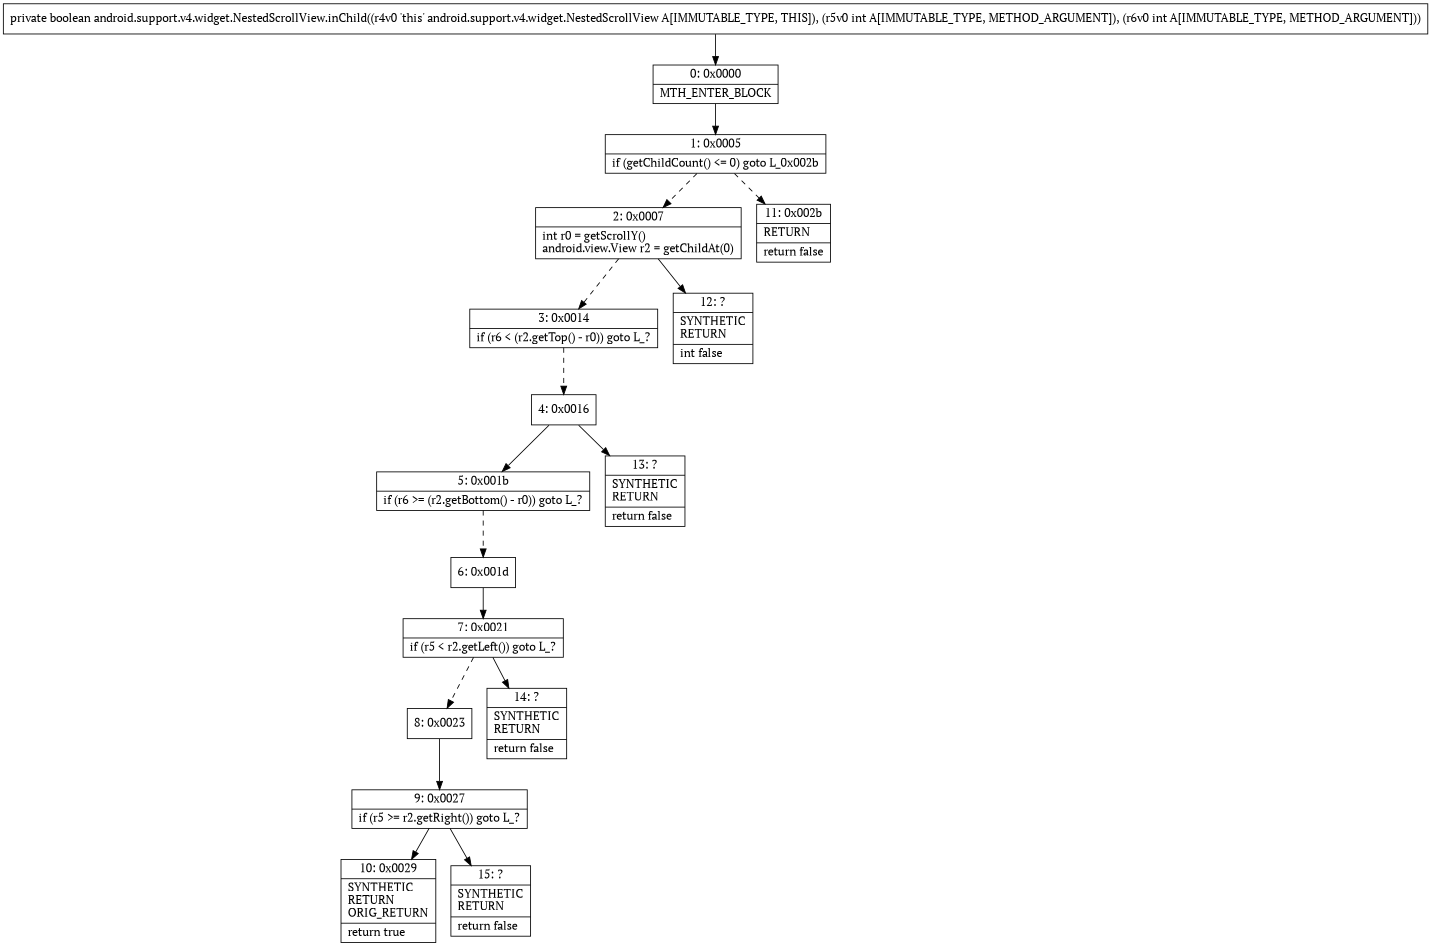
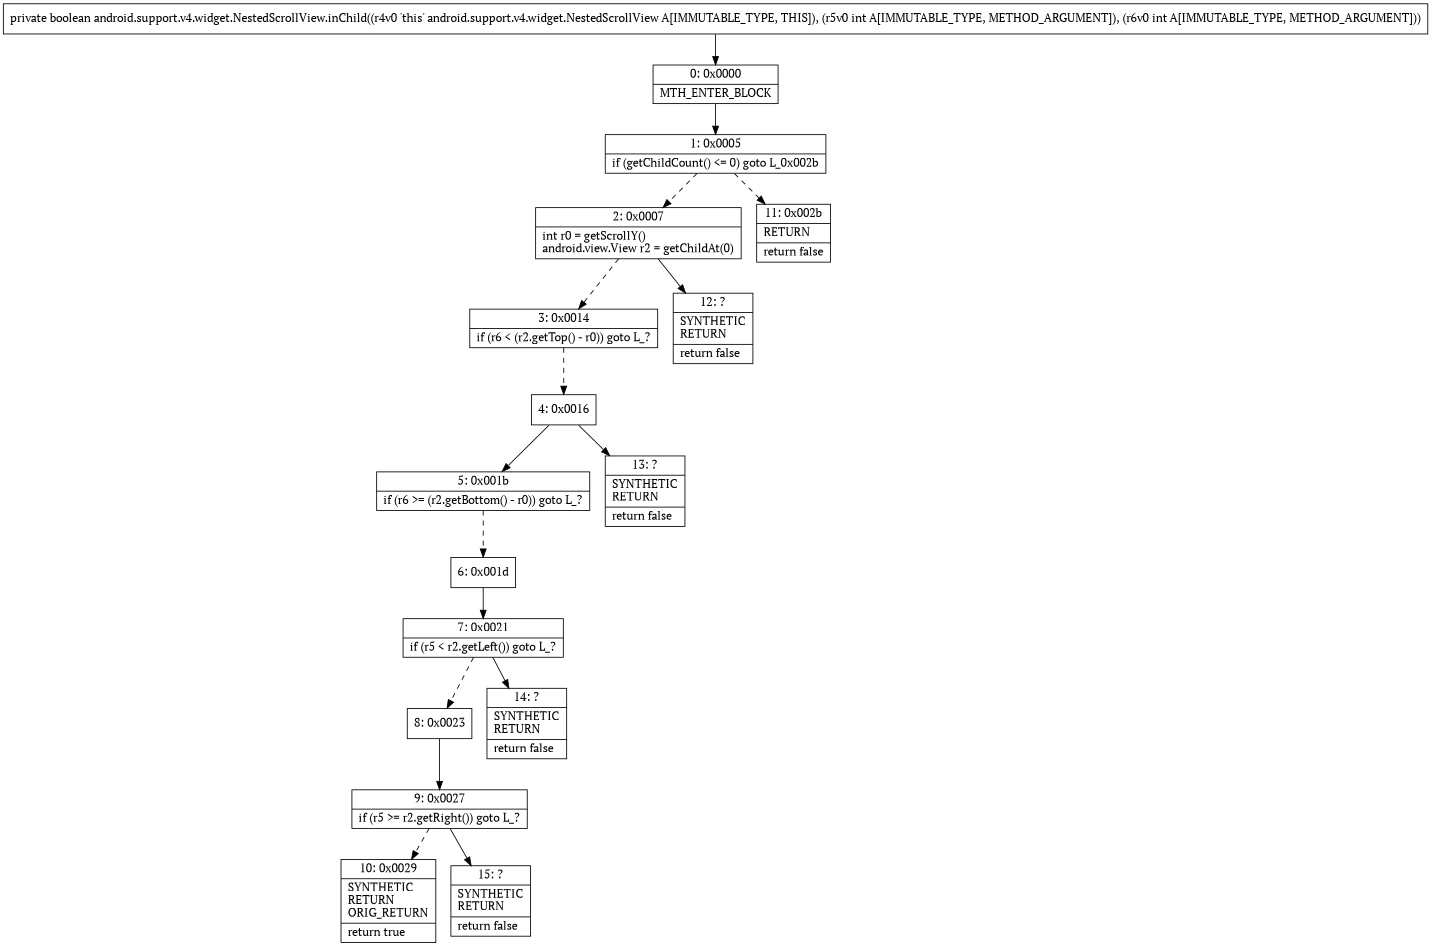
(701, 354) -> (710, 354)
(422, 840) -> (422, 840)
